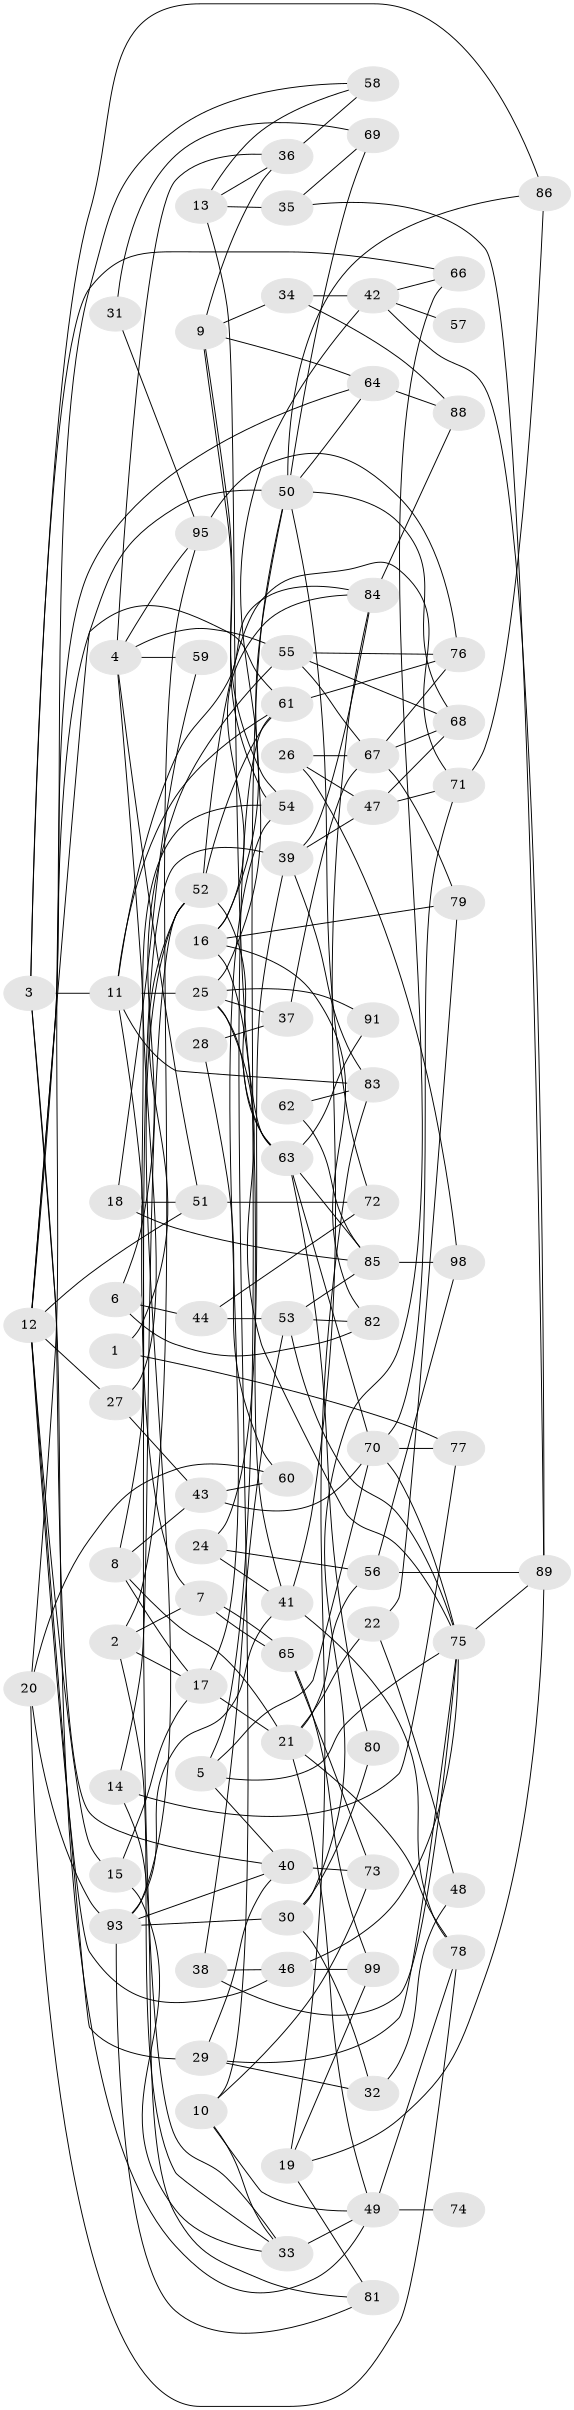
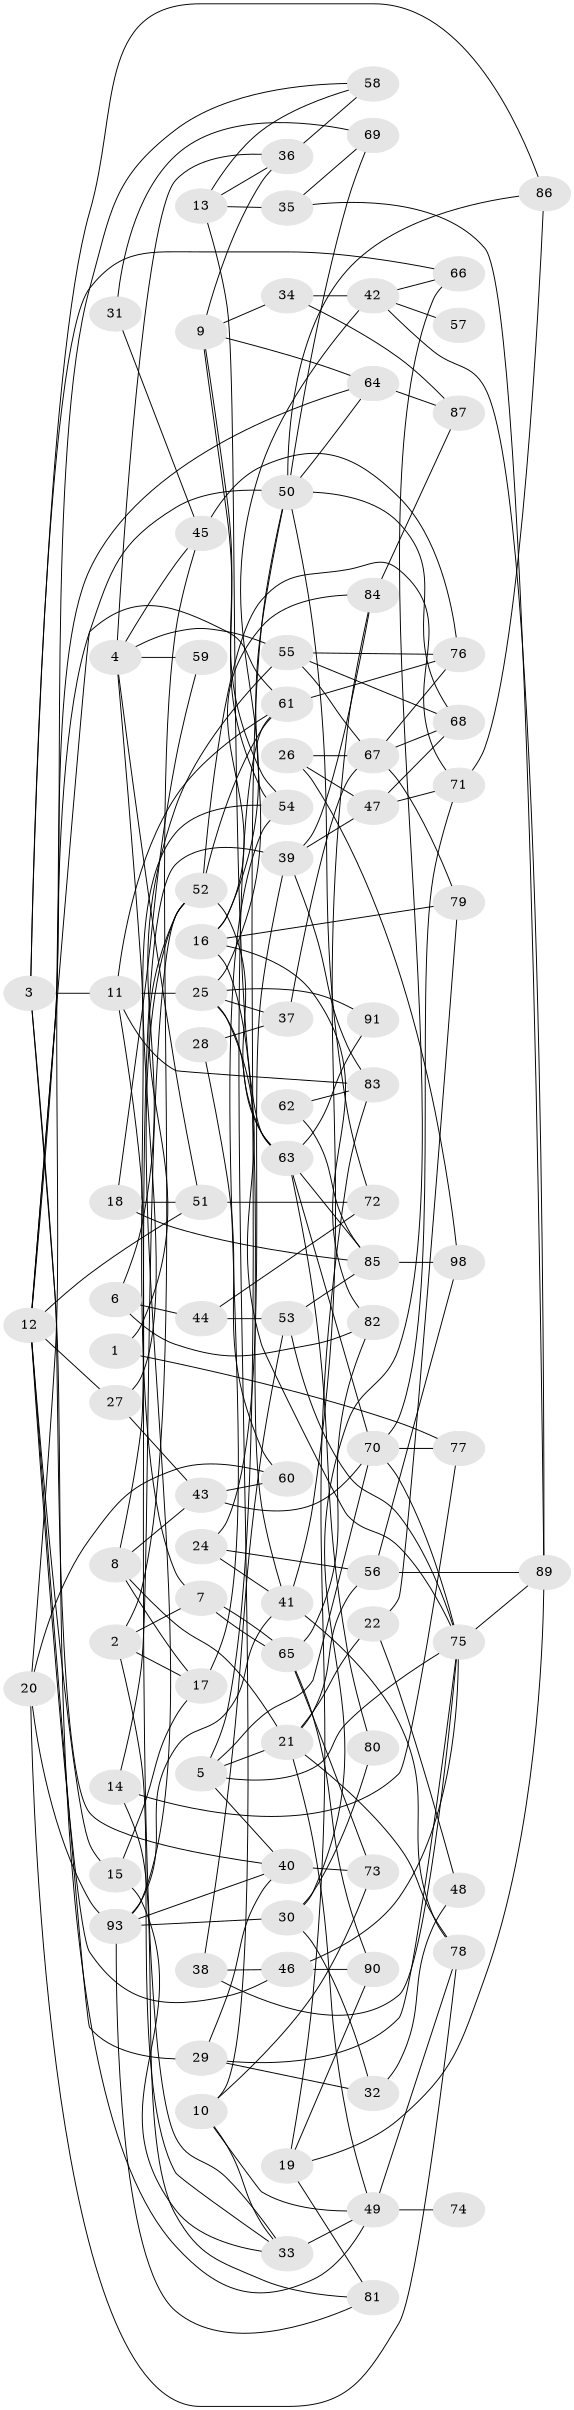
(459, 413) -> (459, 413)
(201, 533) -> (201, 533)
(187, 737) -> none
(324, 1320) -> (338, 1515)
(244, 1714) -> (241, 1759)
(373, 1969) -> (373, 1969)
